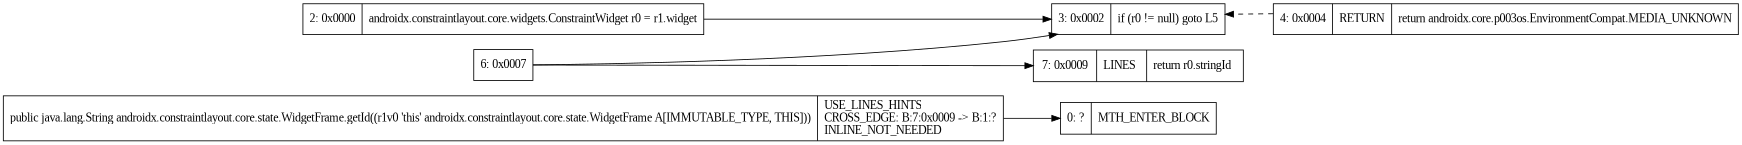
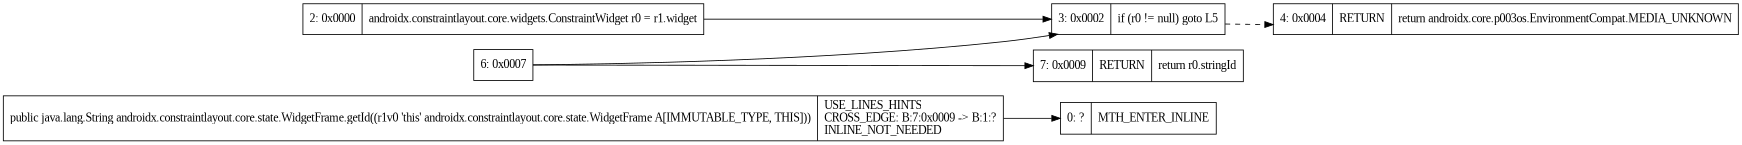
(1253, 14) -> (1245, 24)
(1120, 65) -> (1122, 65)
(1154, 118) -> (1153, 118)
